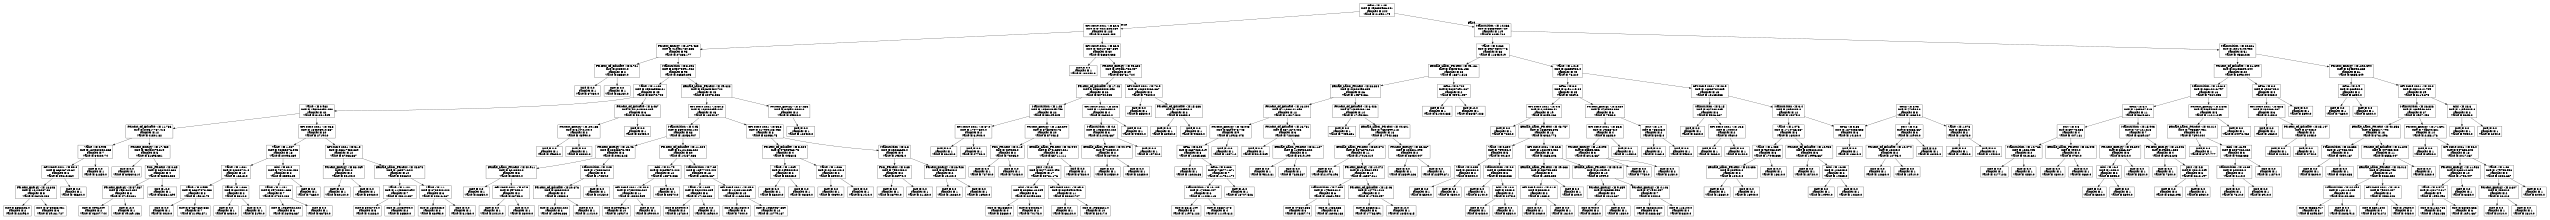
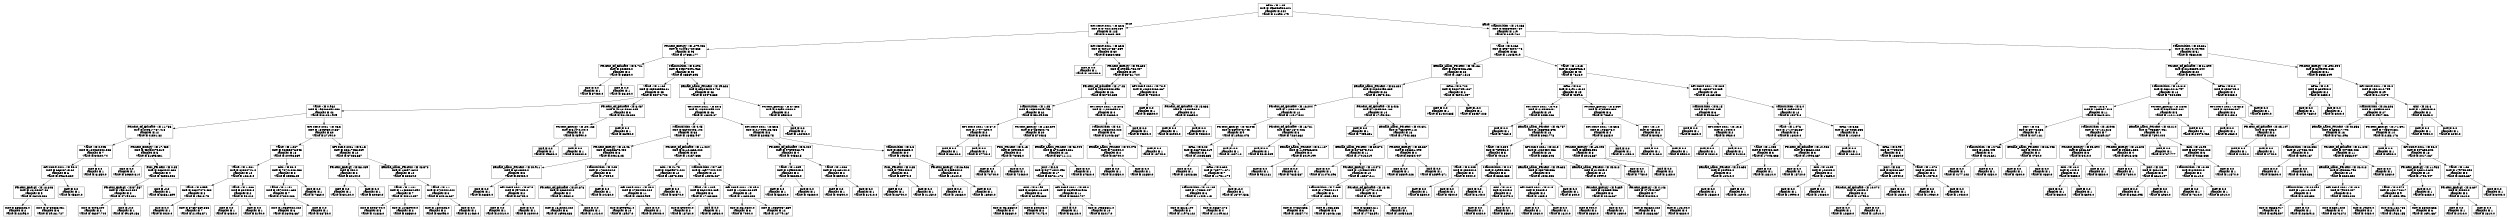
(1882, 121) -> (1870, 141)
